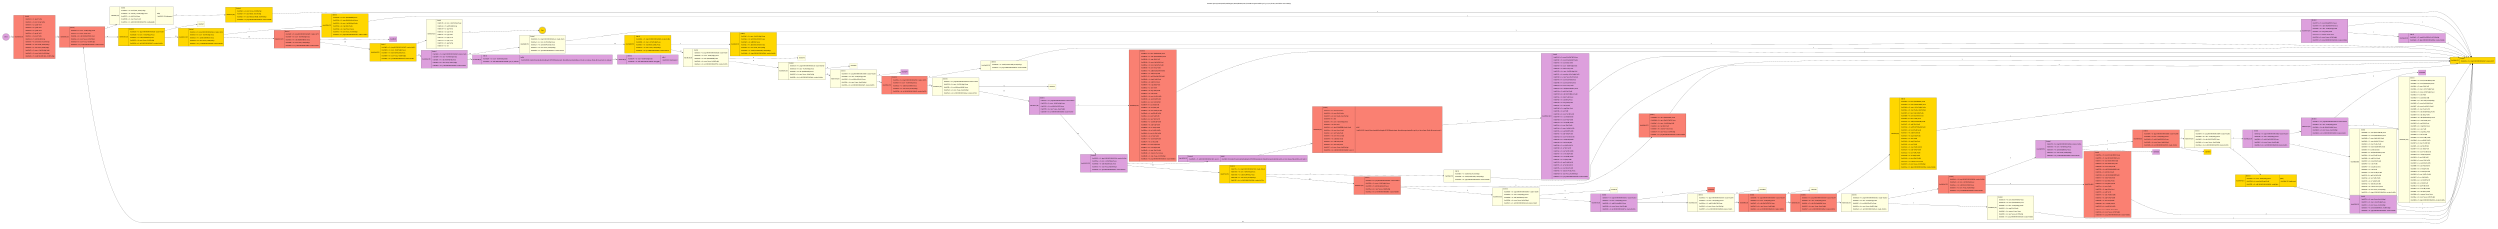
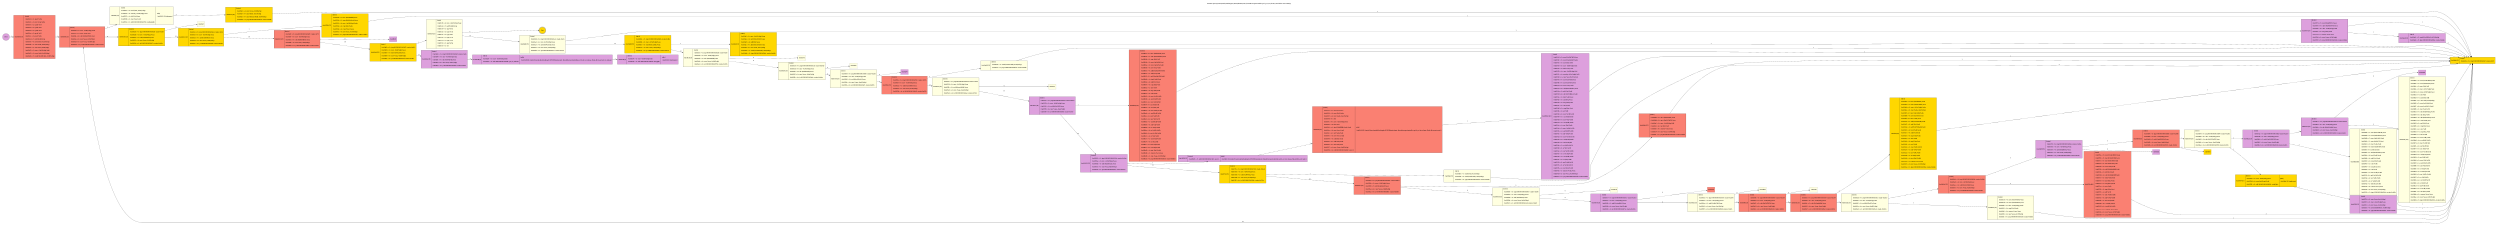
(493, 51) -> (490, 39)
